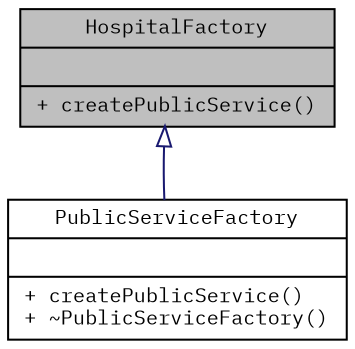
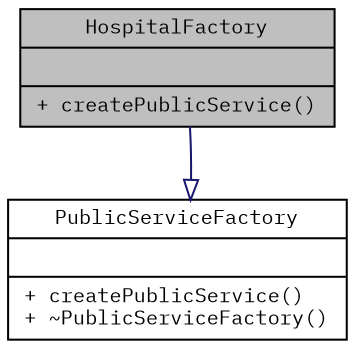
(164, 174) -> (191, 153)
